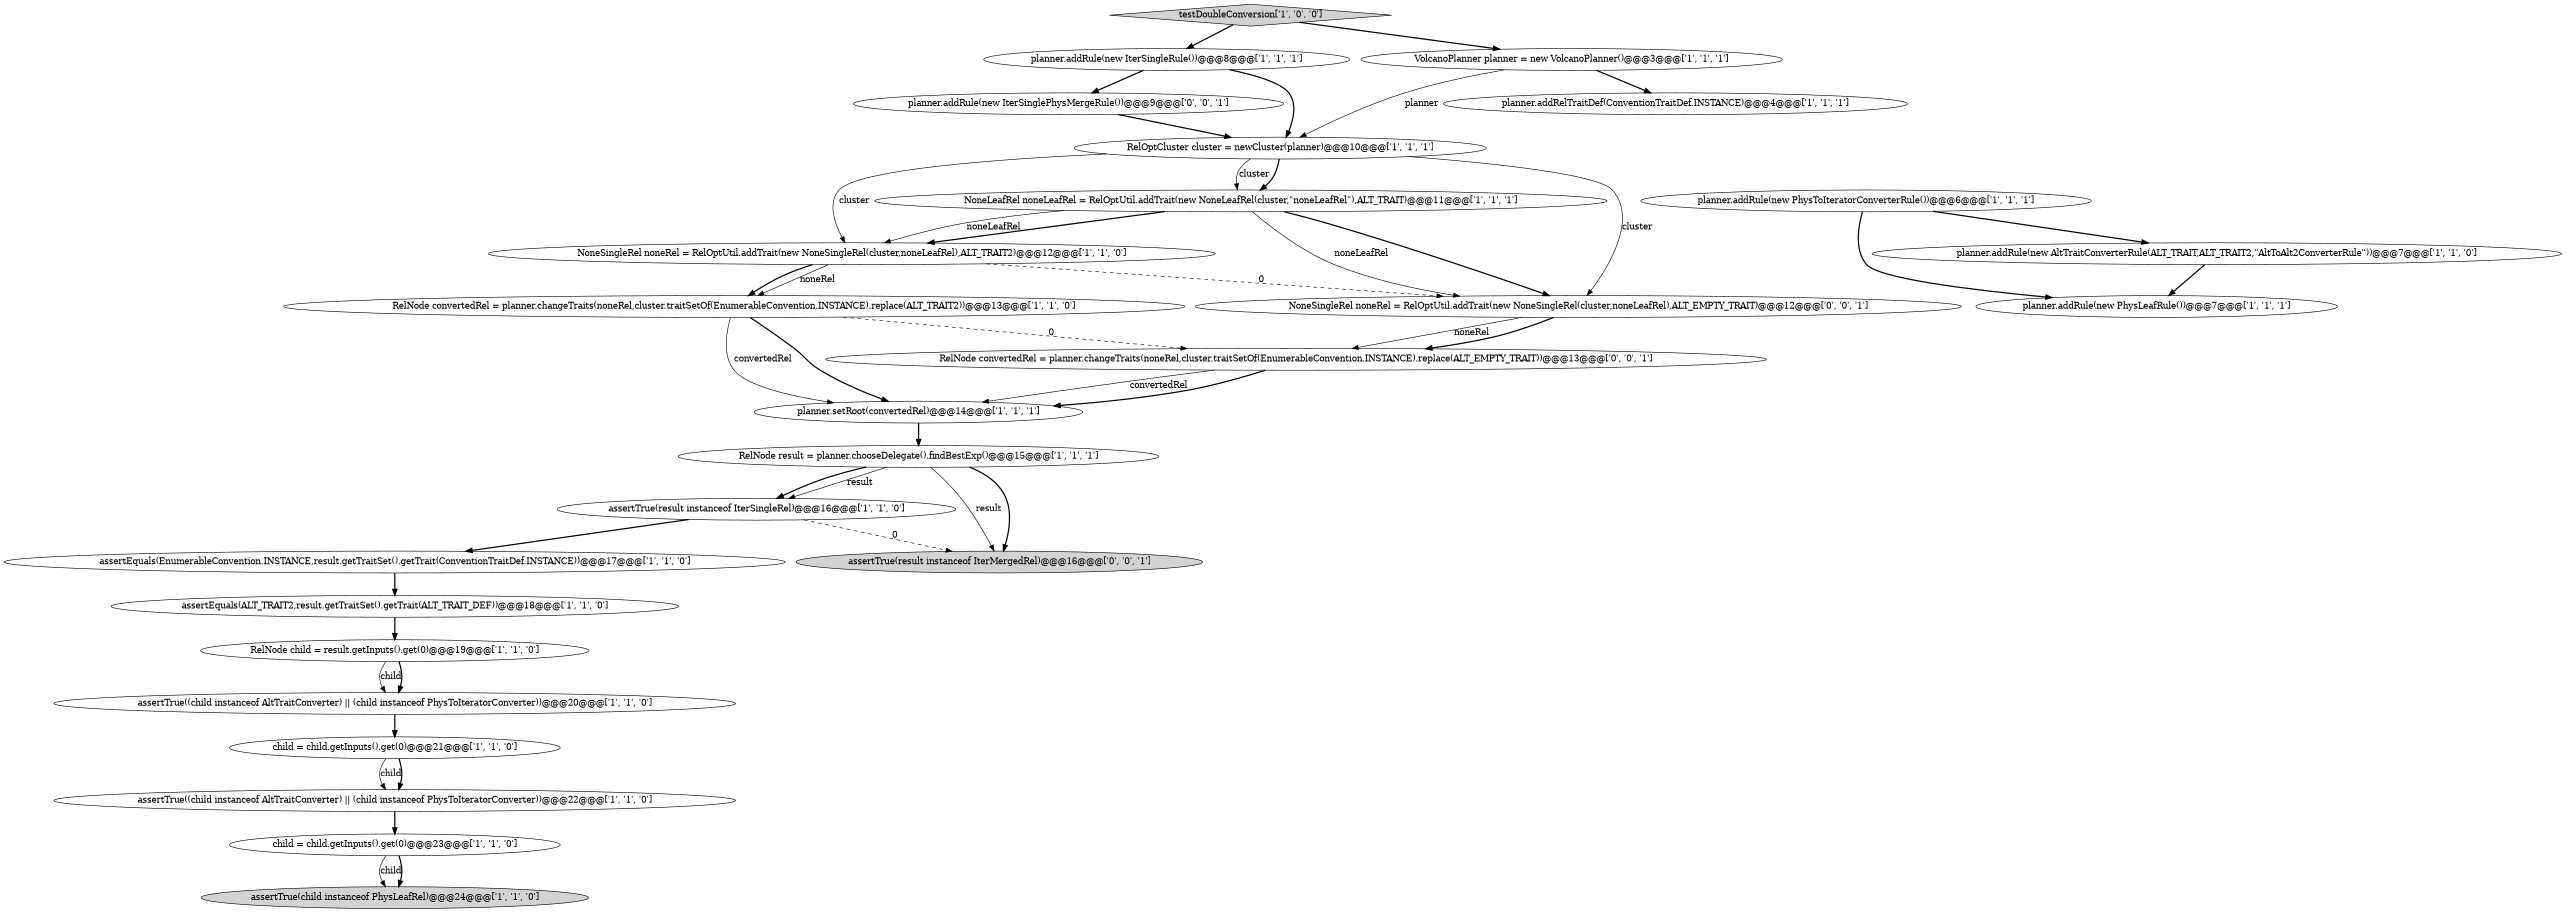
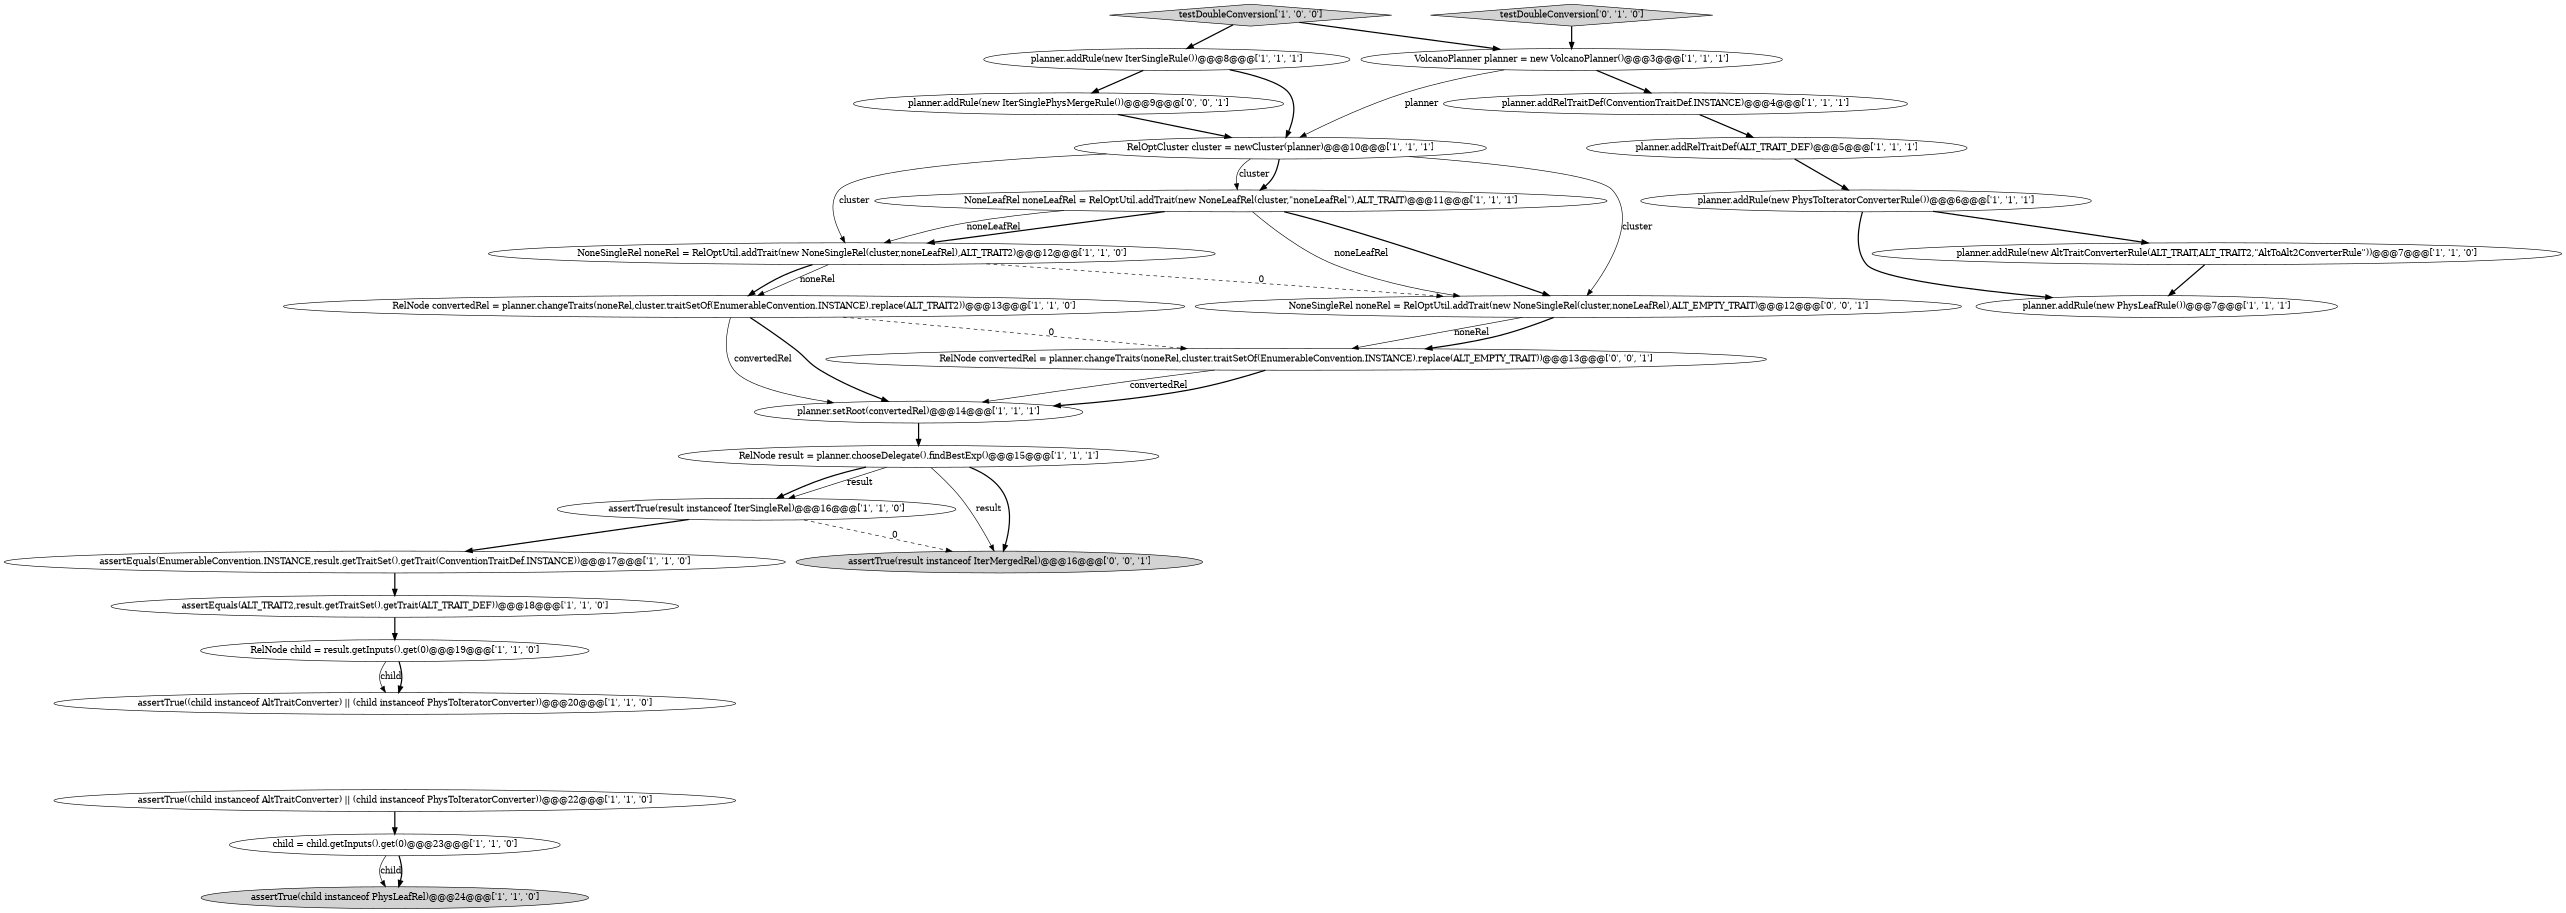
none -> (1572, 15)
none -> (1777, 148)
(395, 748) -> none
